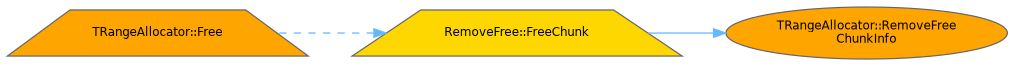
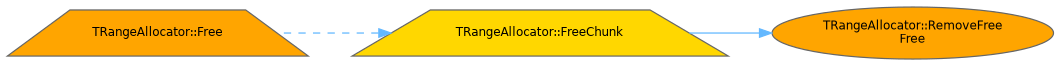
(517, 33) -> (540, 33)
(867, 33) -> (913, 33)
